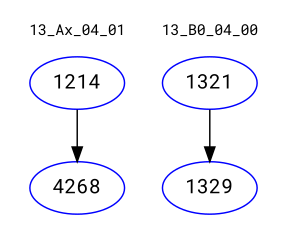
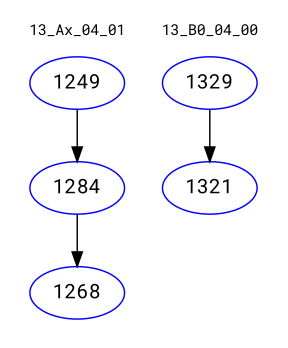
none -> (77, 83)
(77, 83) -> (77, 188)
(210, 128) -> (210, 128)
(77, 188) -> (77, 293)
